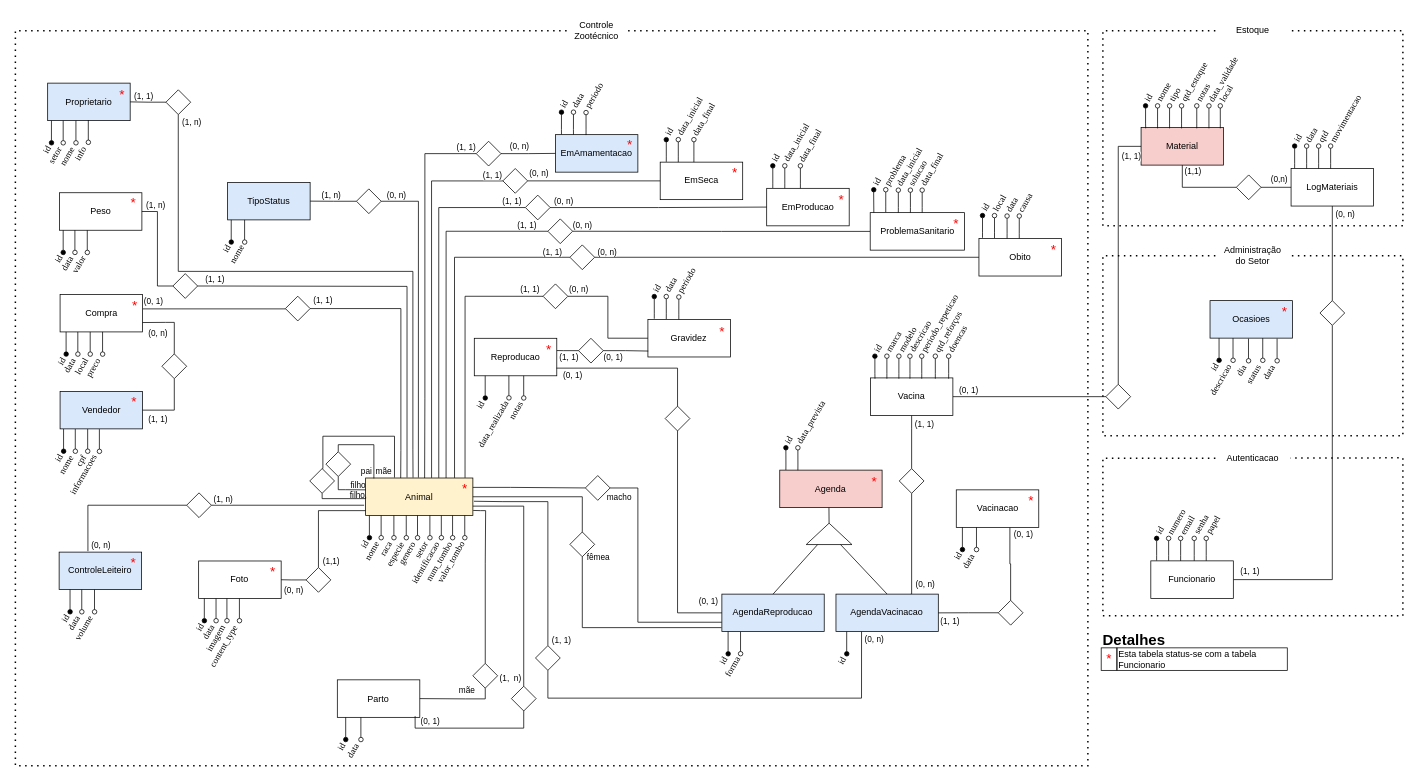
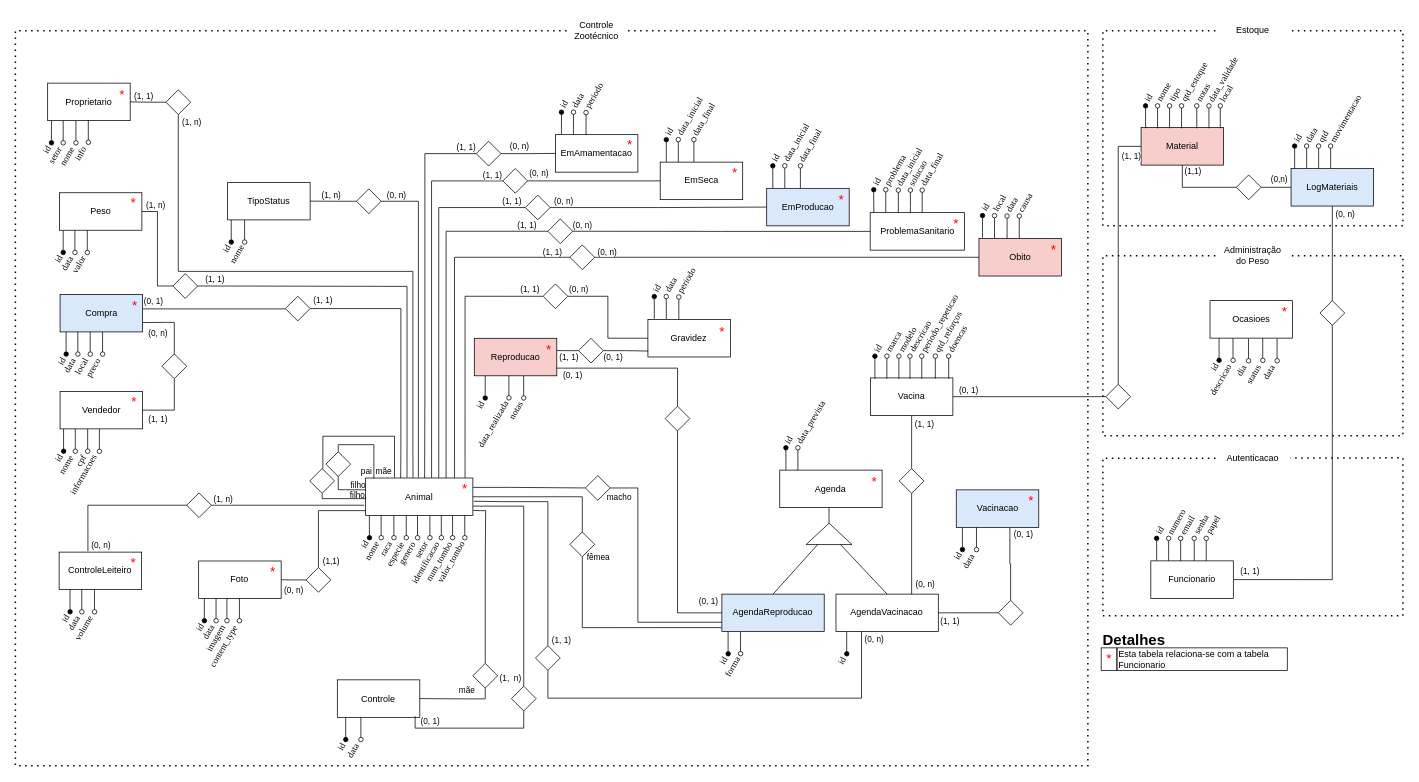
(89, 102) -> (89, 102)
(597, 153) -> (597, 153)
(1332, 187) -> (1332, 187)
(269, 201) -> (269, 201)
(808, 207) -> (808, 207)
(1253, 255) -> (1253, 255)
(1020, 257) -> (1020, 257)
(101, 313) -> (101, 313)
(1251, 319) -> (1251, 319)
(516, 357) -> (516, 357)
(101, 410) -> (101, 410)
(831, 489) -> (831, 489)
(419, 497) -> (419, 497)
(998, 508) -> (998, 508)
(100, 571) -> (100, 571)
(887, 613) -> (887, 613)
(1203, 659) -> (1203, 659)
(378, 699) -> (378, 699)
